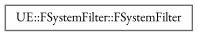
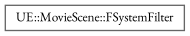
(99, 18) -> (95, 18)
